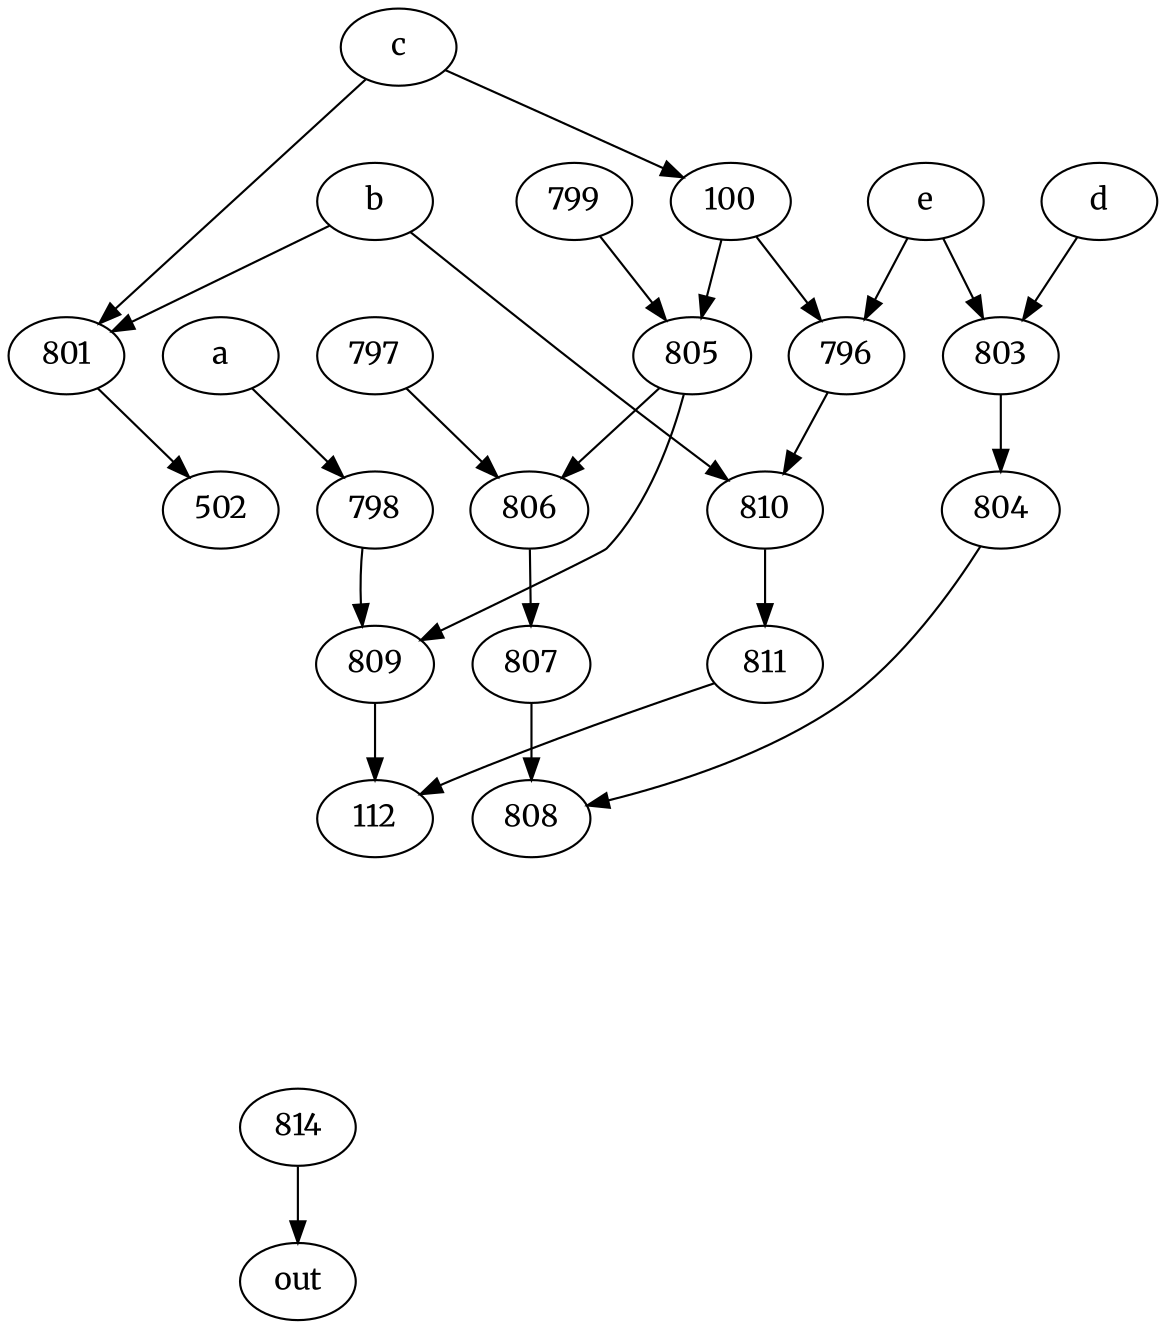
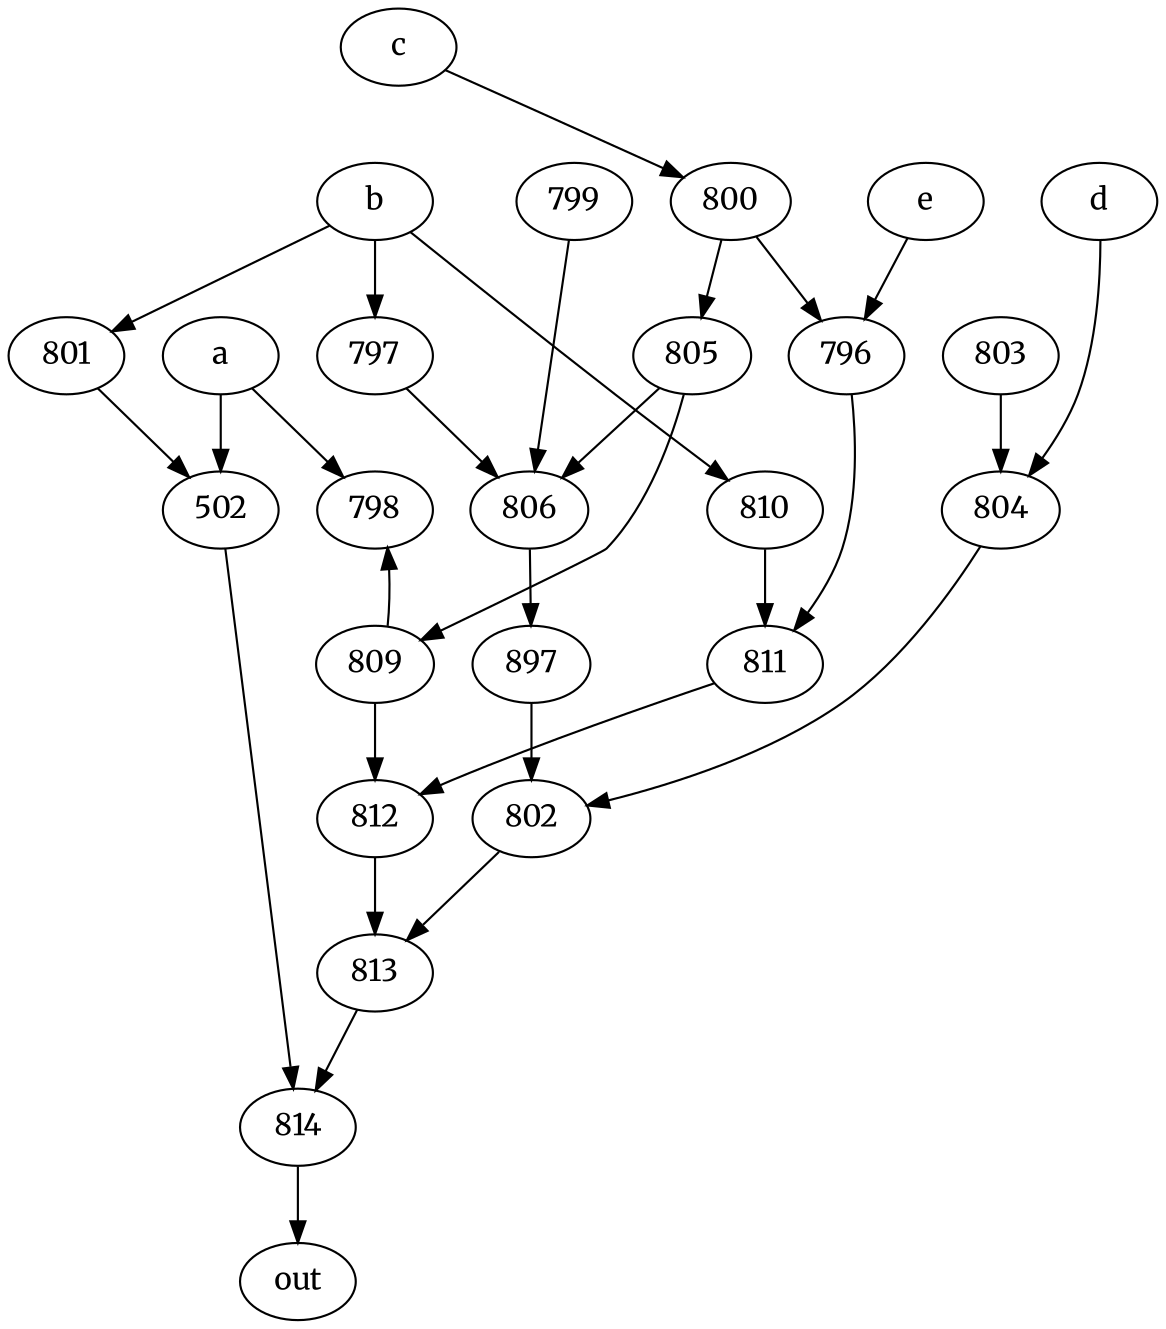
(241, 194) -> none
(731, 201) -> (731, 201)
none -> (375, 268)
(958, 269) -> none
(1056, 269) -> (1089, 354)
(626, 270) -> (556, 329)
none -> (221, 422)
(811, 423) -> (851, 509)
(361, 576) -> (389, 598)
(531, 664) -> (531, 664)
none -> (258, 808)
(375, 819) -> (375, 819)
(531, 819) -> (531, 819)
none -> (375, 973)
